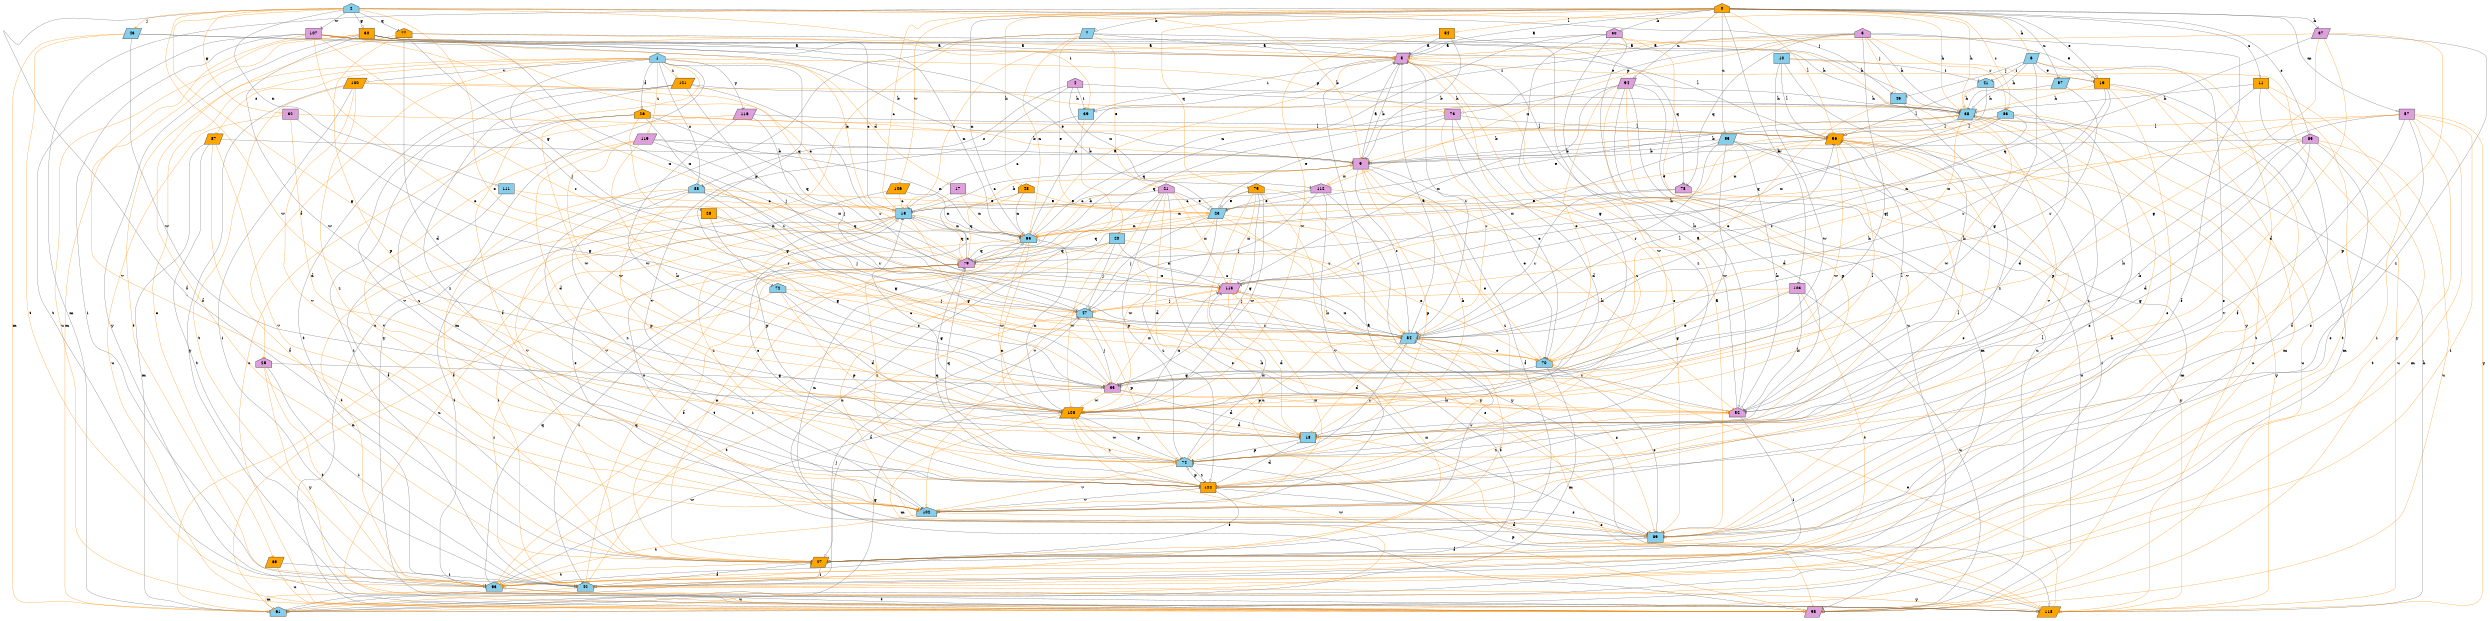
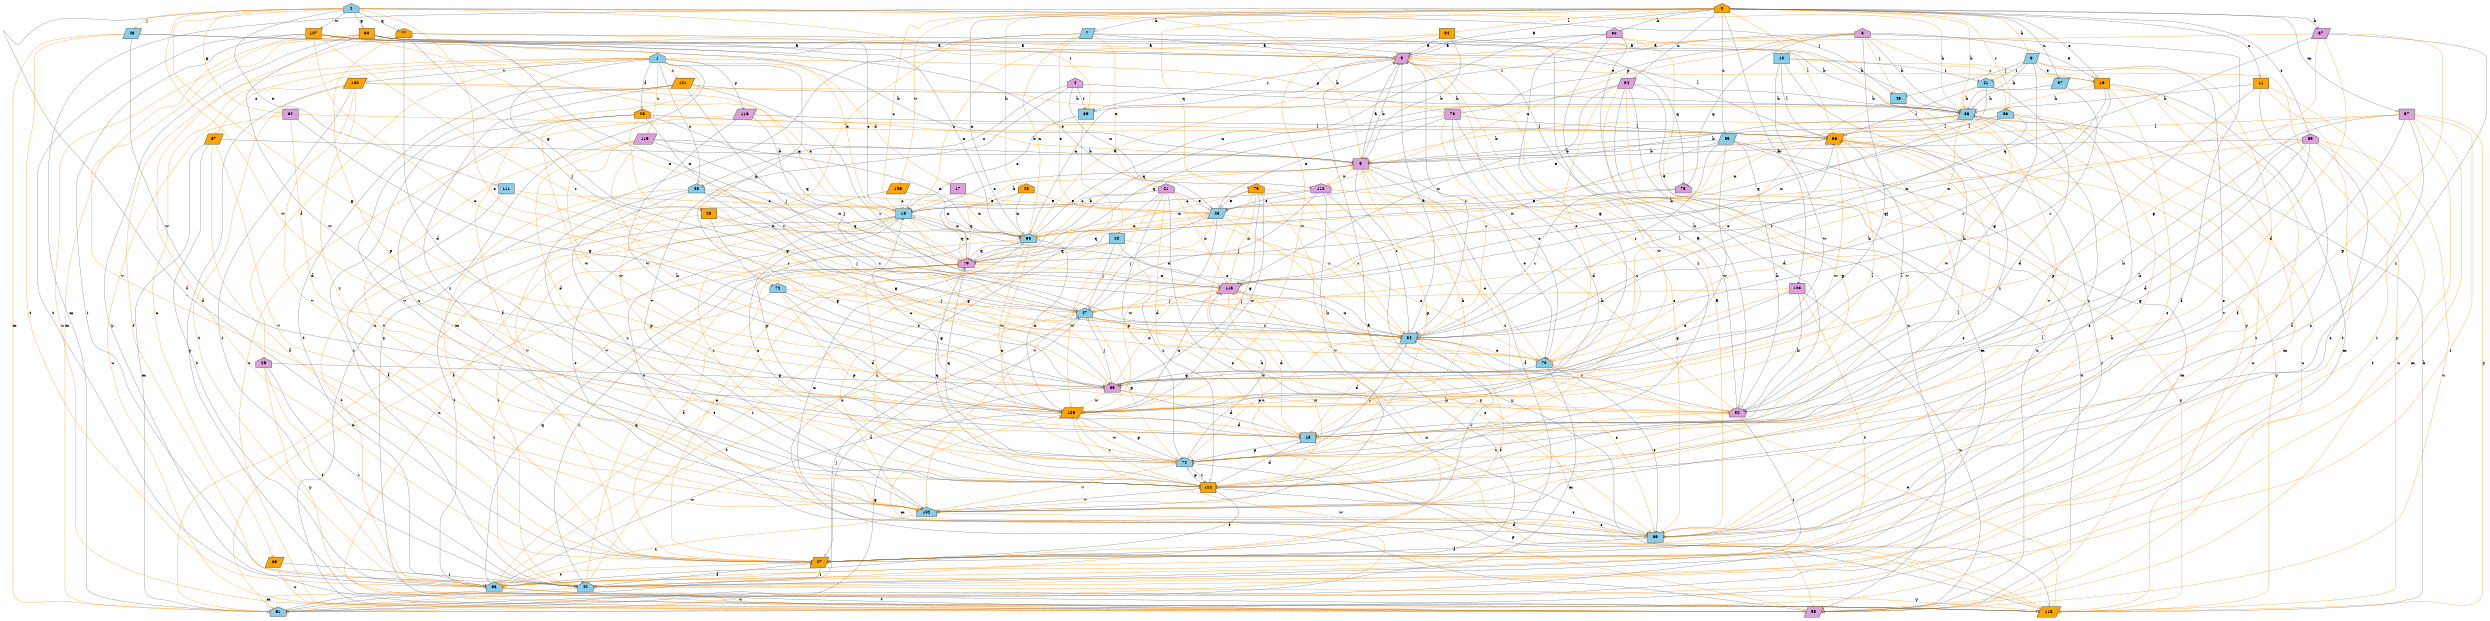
(314, 33) -> (314, 33)
